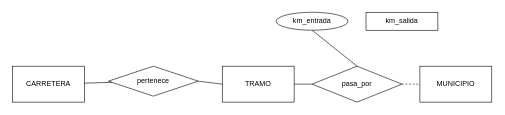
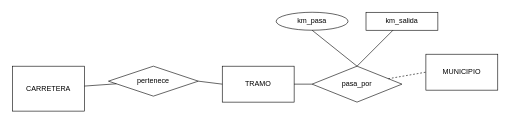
(312, 21) -> (312, 21)
none -> (375, 48)
(48, 84) -> (48, 89)
(456, 84) -> (462, 72)
